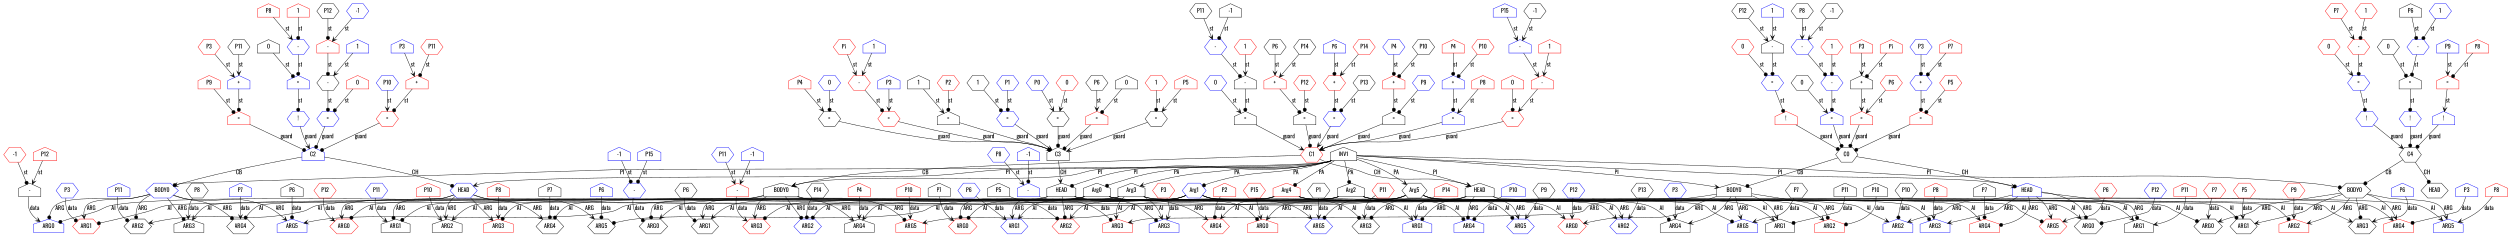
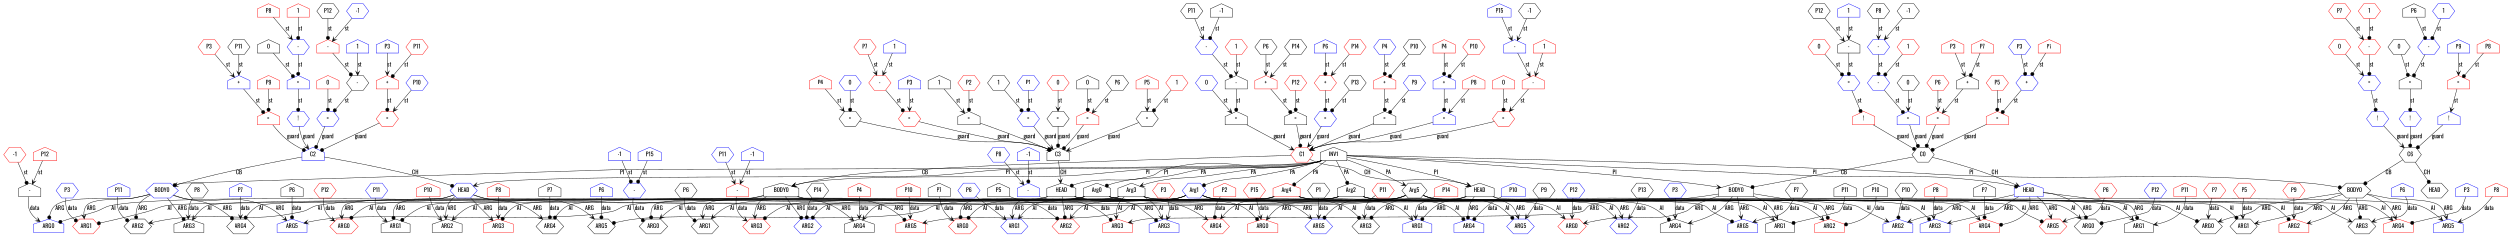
(1037, 83) -> none
(2410, 155) -> (2410, 155)
